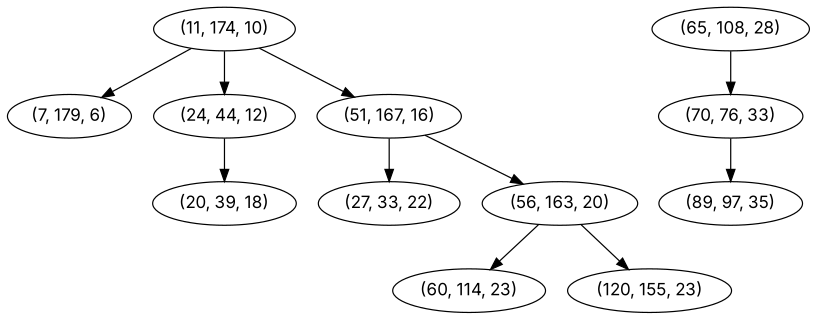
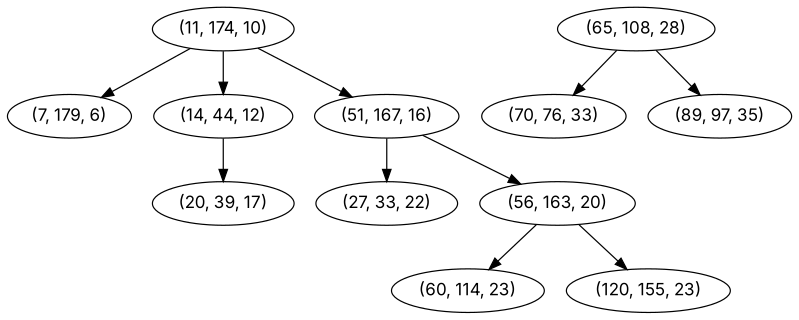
(224, 116) -> (223, 116)
(731, 154) -> (674, 68)
(224, 203) -> (223, 203)
